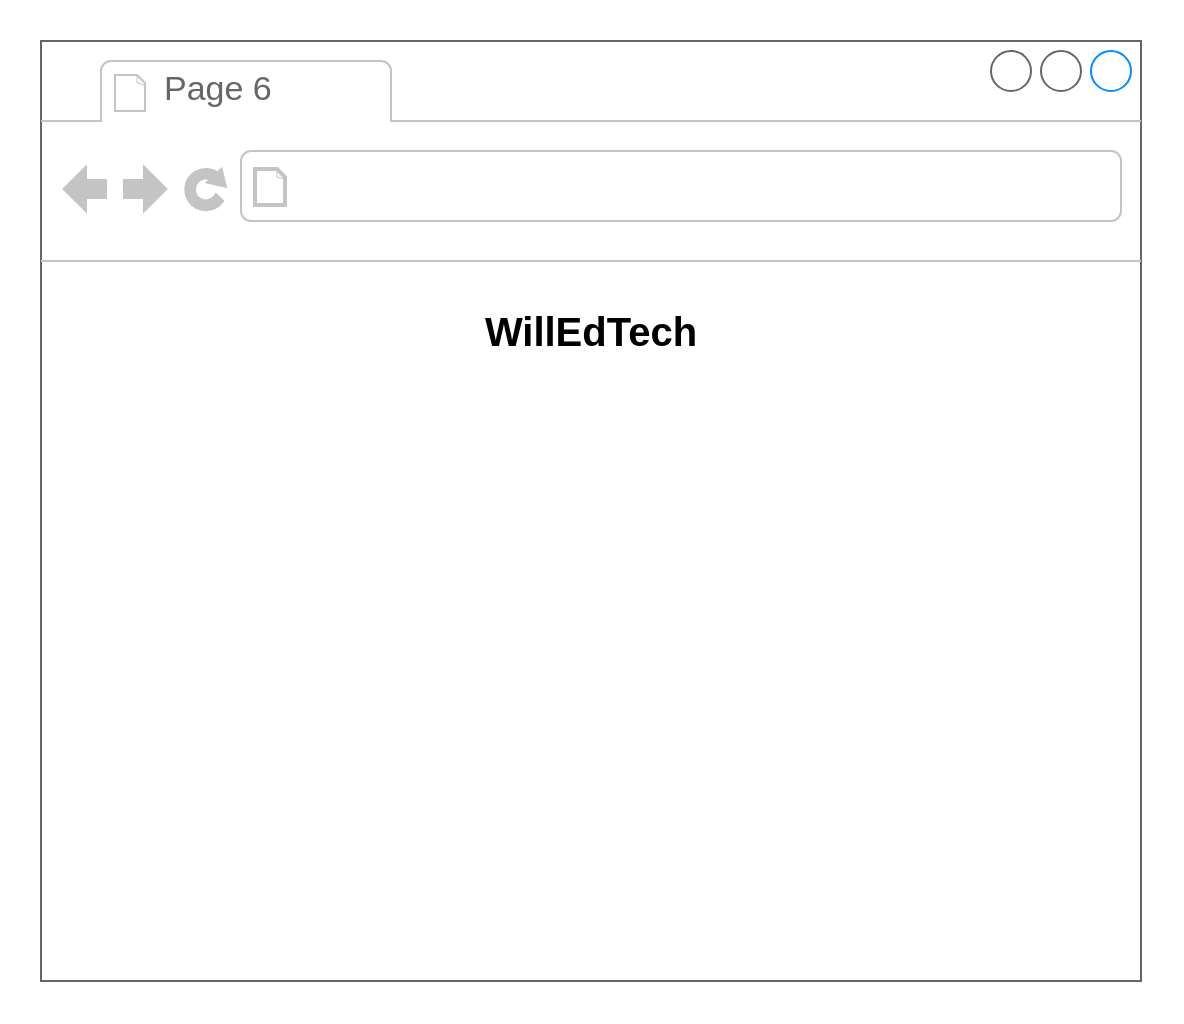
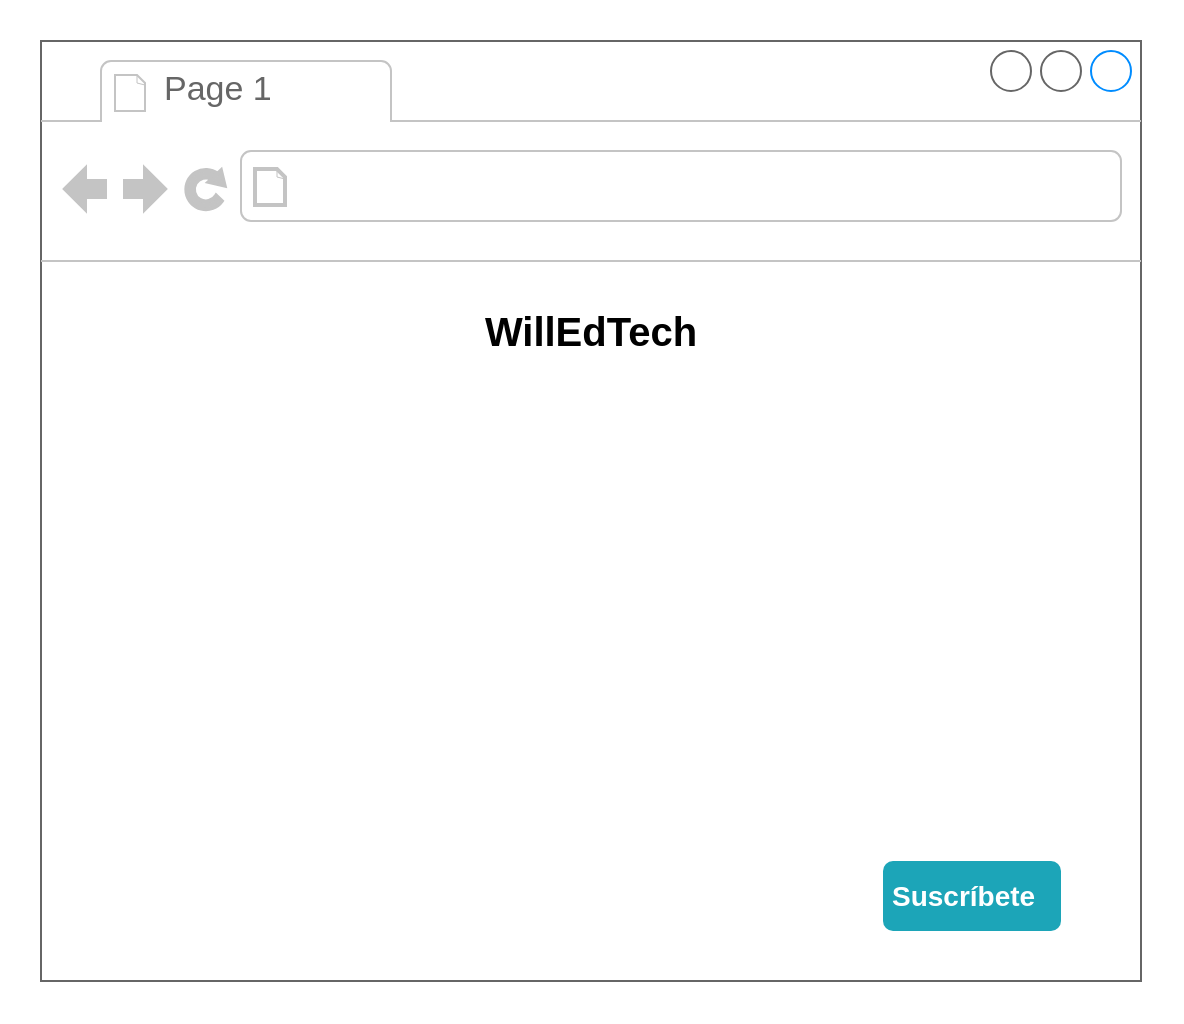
(218, 91) -> (218, 91)
none -> (972, 896)
